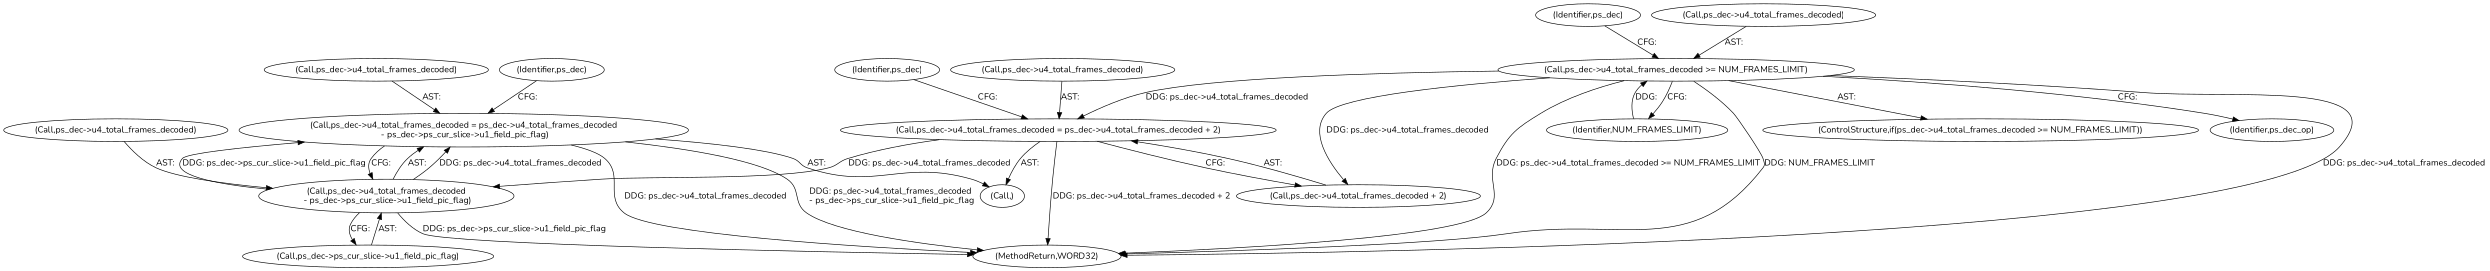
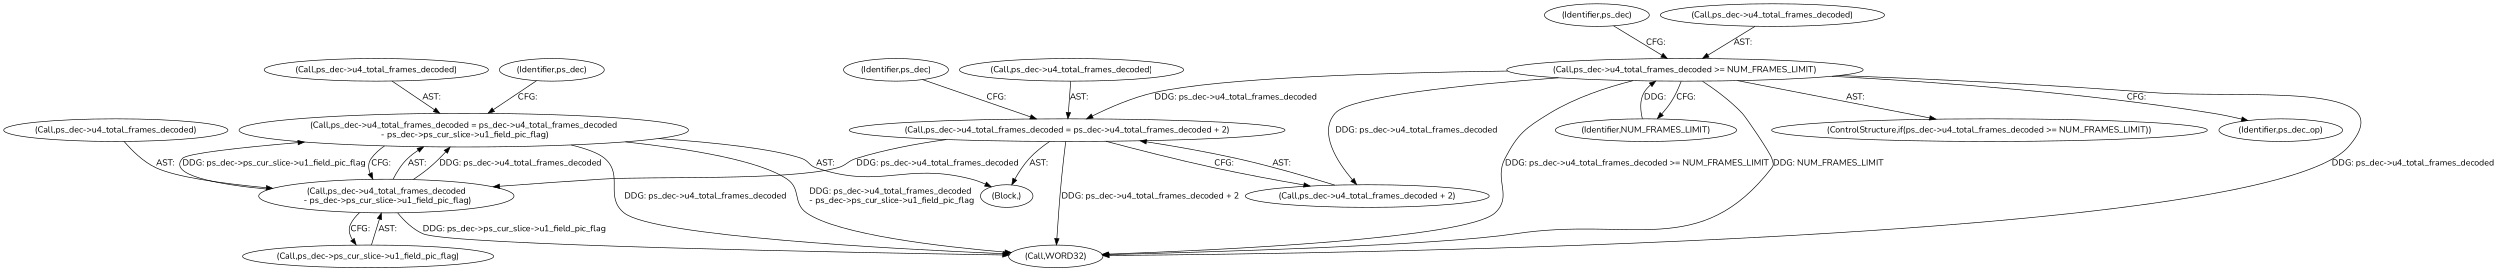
(1002, 196) -> (1007, 196)
(1047, 256) -> (1056, 256)
